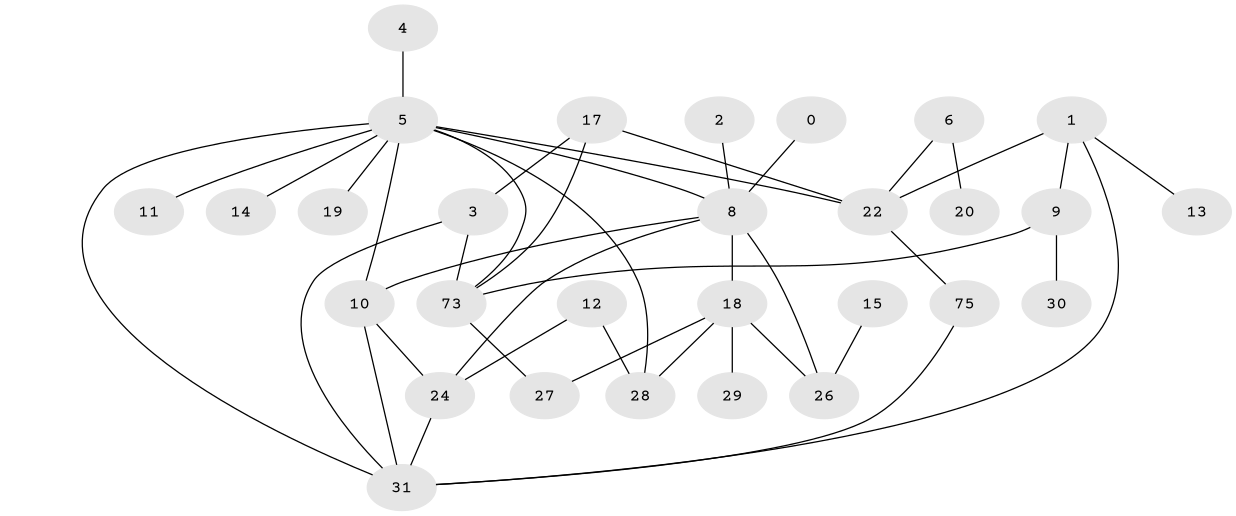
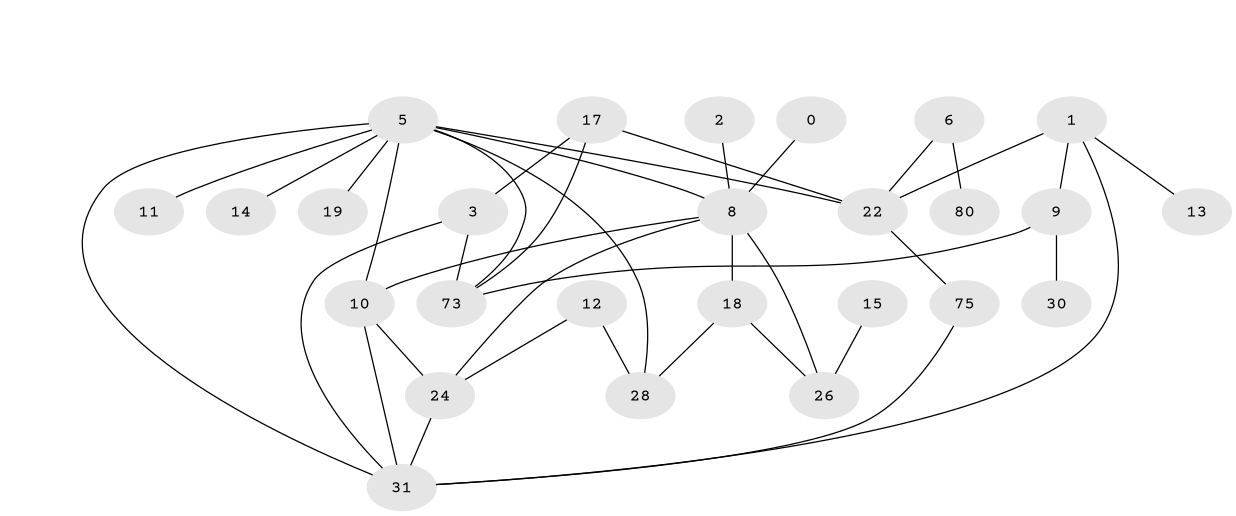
(403, 28) -> none
(965, 212) -> (965, 212)
(545, 396) -> none
(732, 396) -> none
